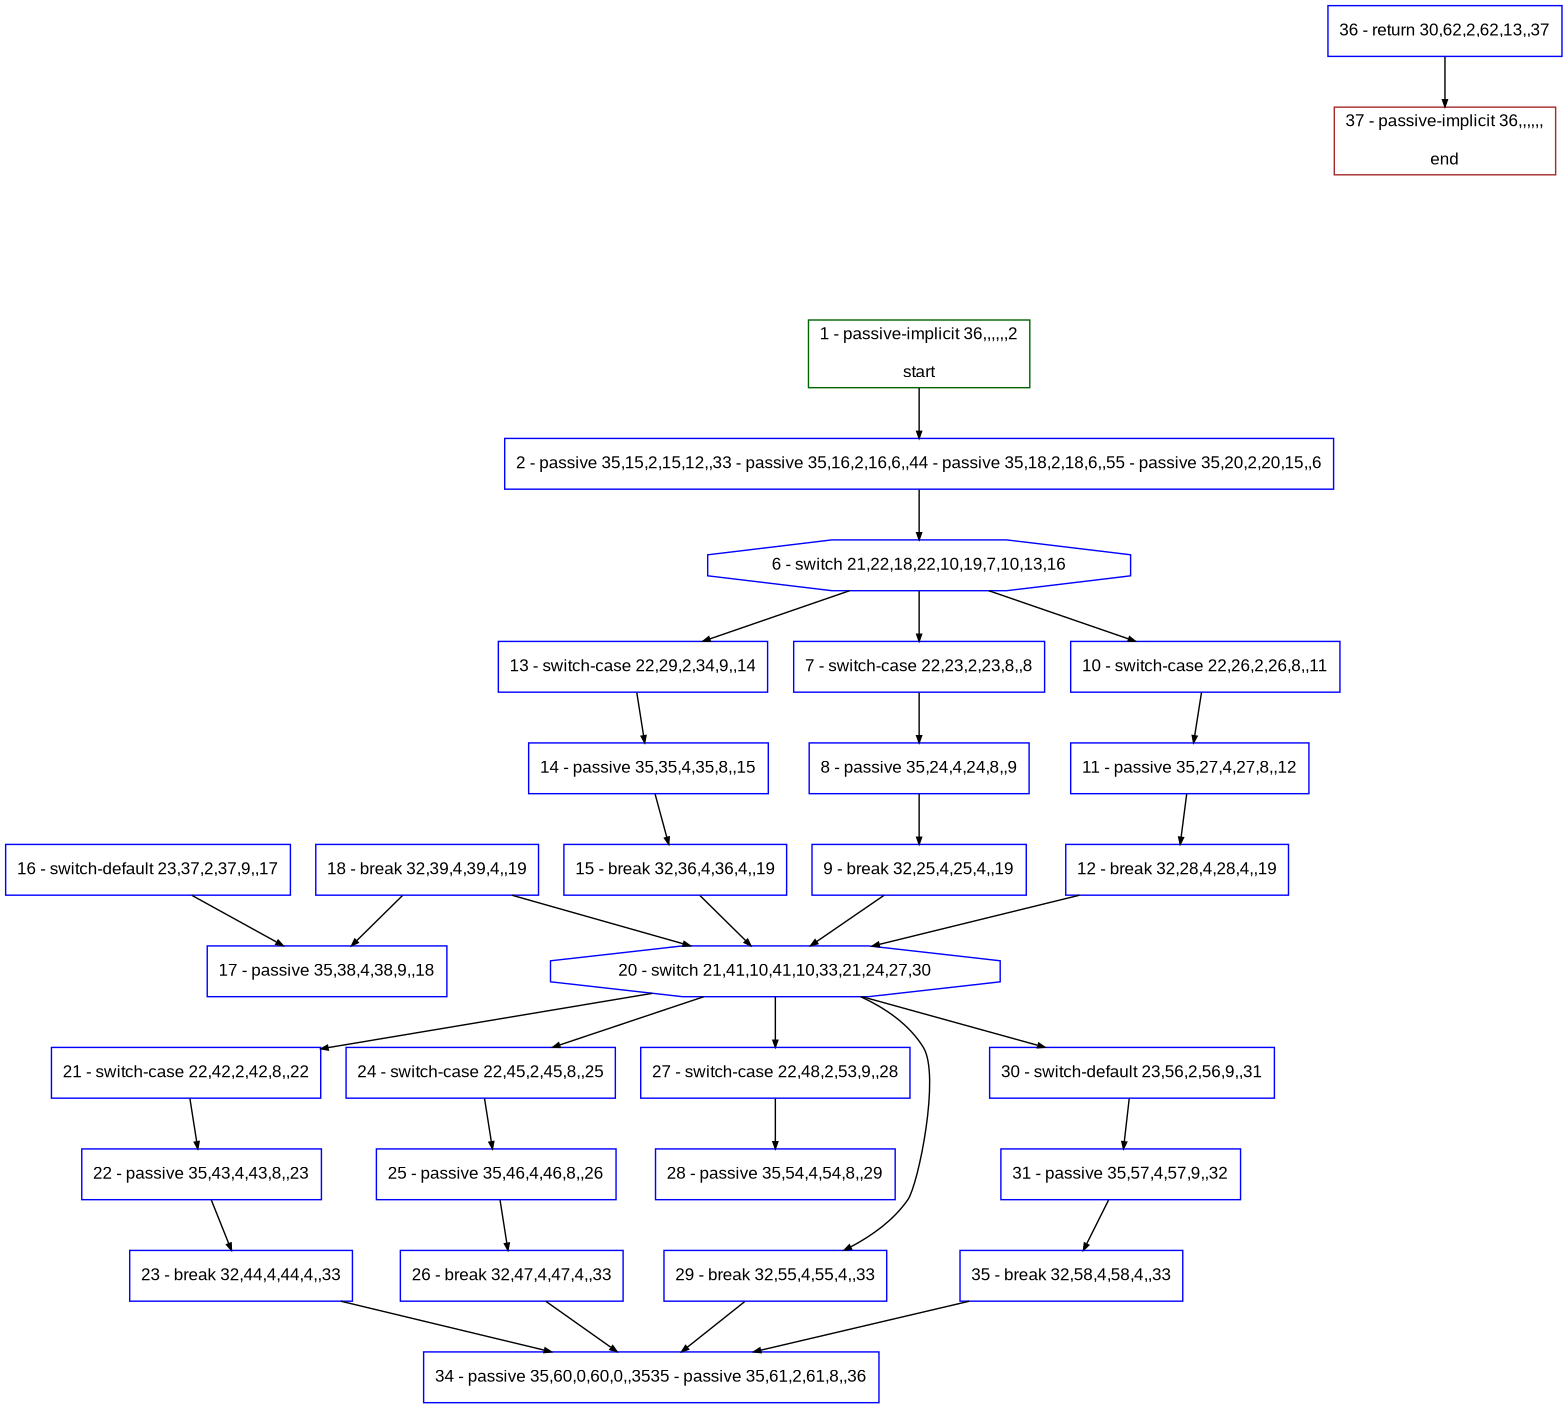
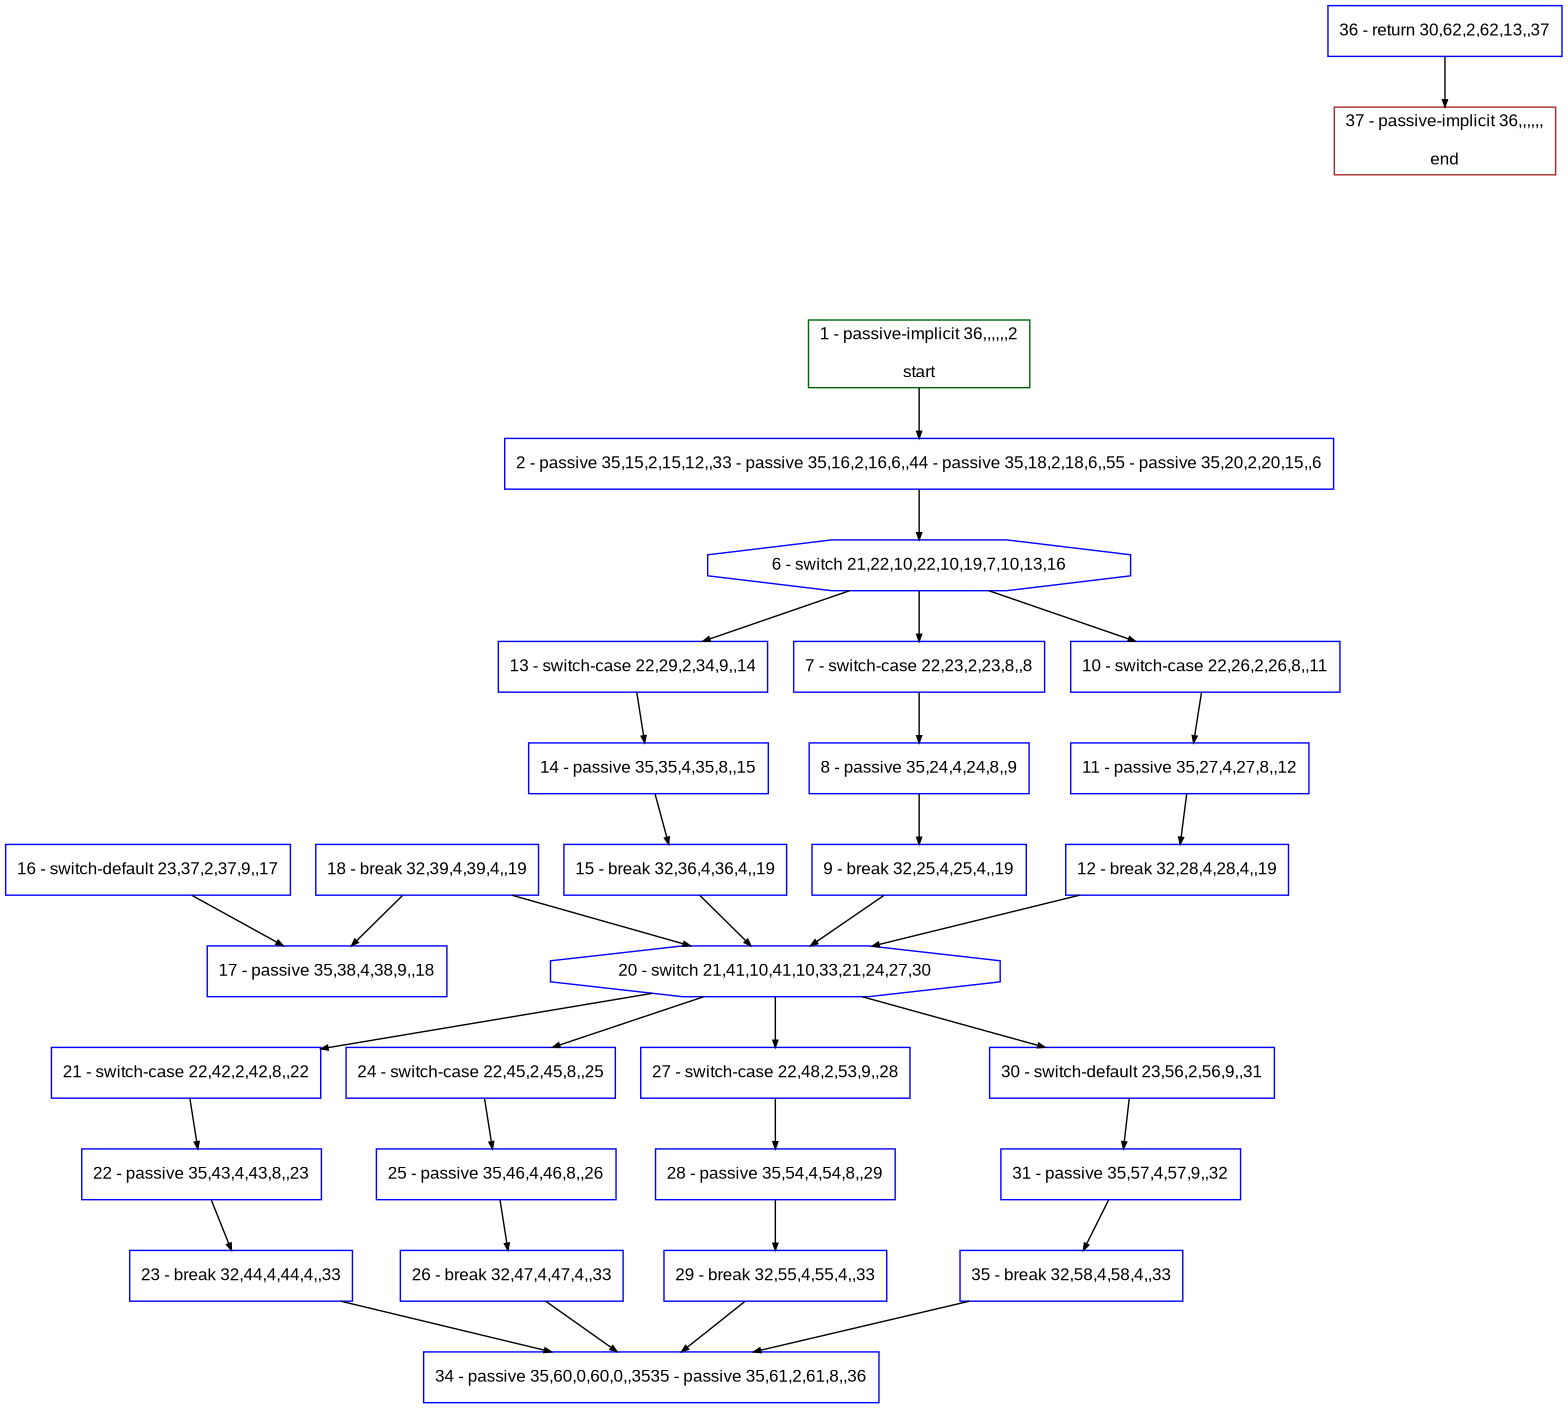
(919, 565) -> (919, 565)
(927, 1121) -> (775, 1222)
